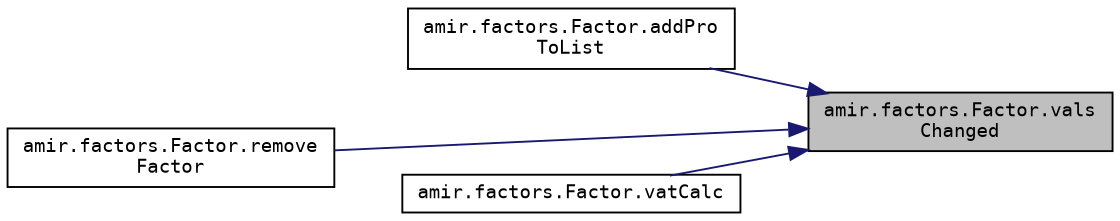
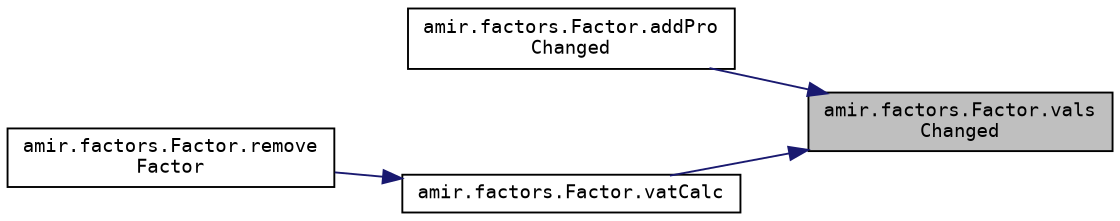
(571, 39) -> (571, 39)
(561, 140) -> (359, 175)
